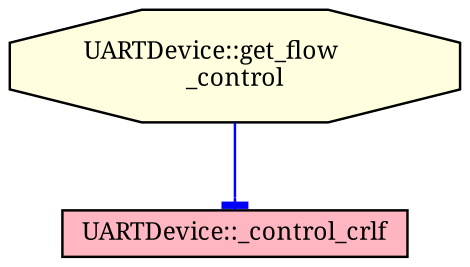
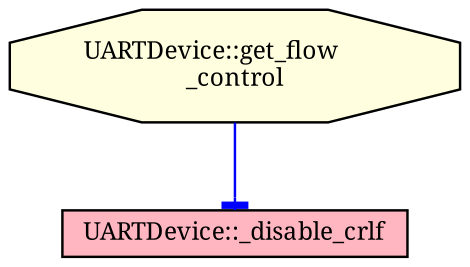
(235, 234) -> (235, 234)
